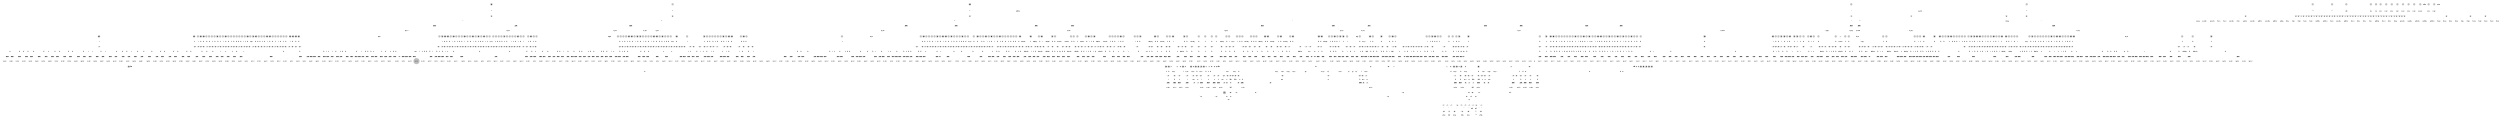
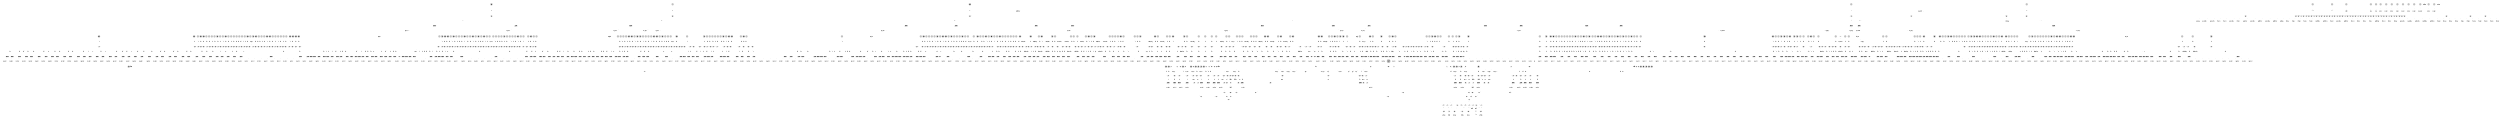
(416, 61) -> (416, 61)
(1389, 61) -> (1389, 61)
(1224, 93) -> (1224, 93)
